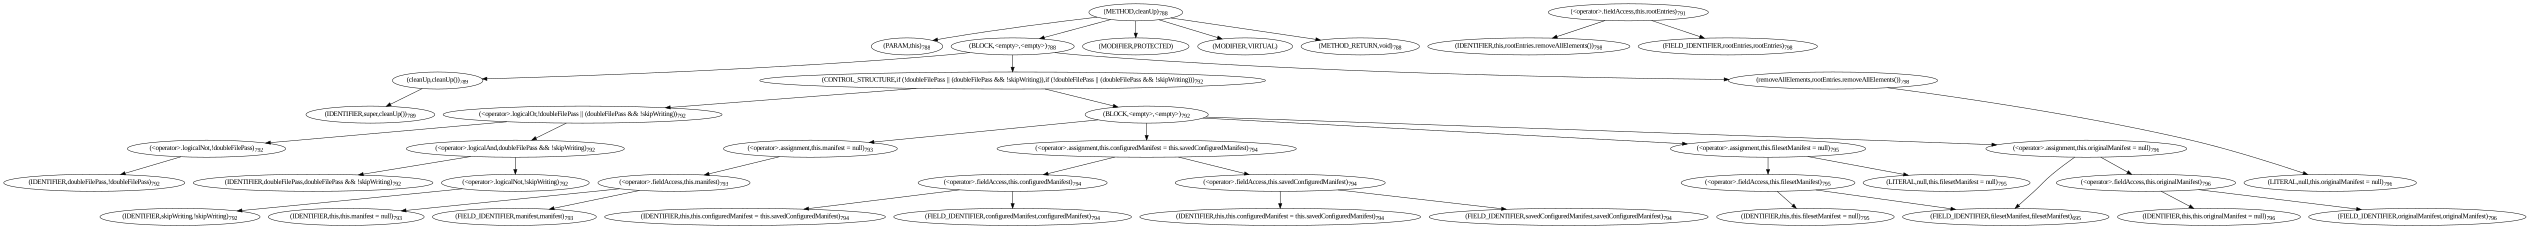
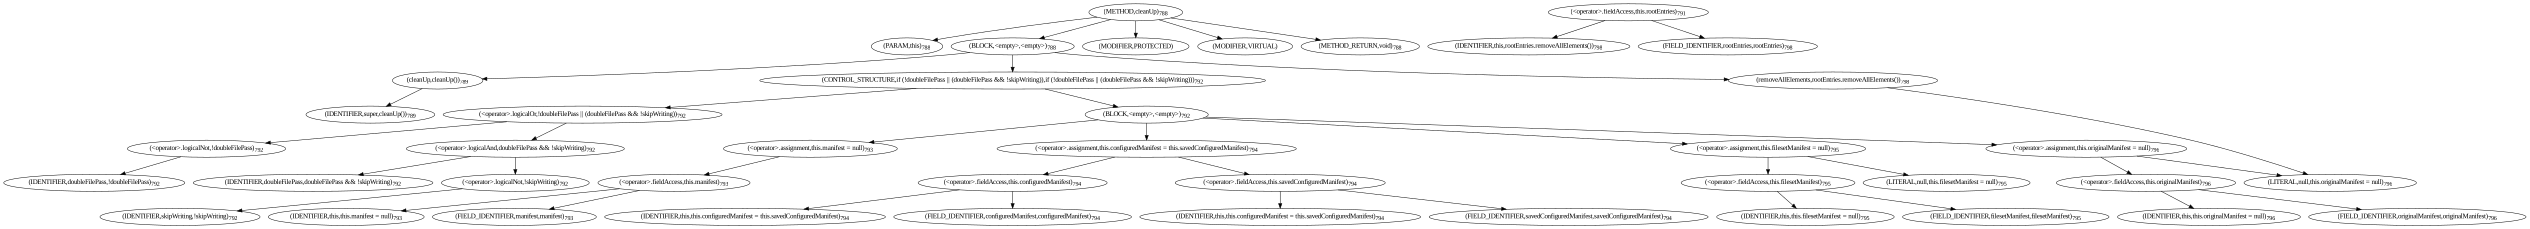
(2046, 180) -> (2207, 166)
(2077, 216) -> (2077, 216)
